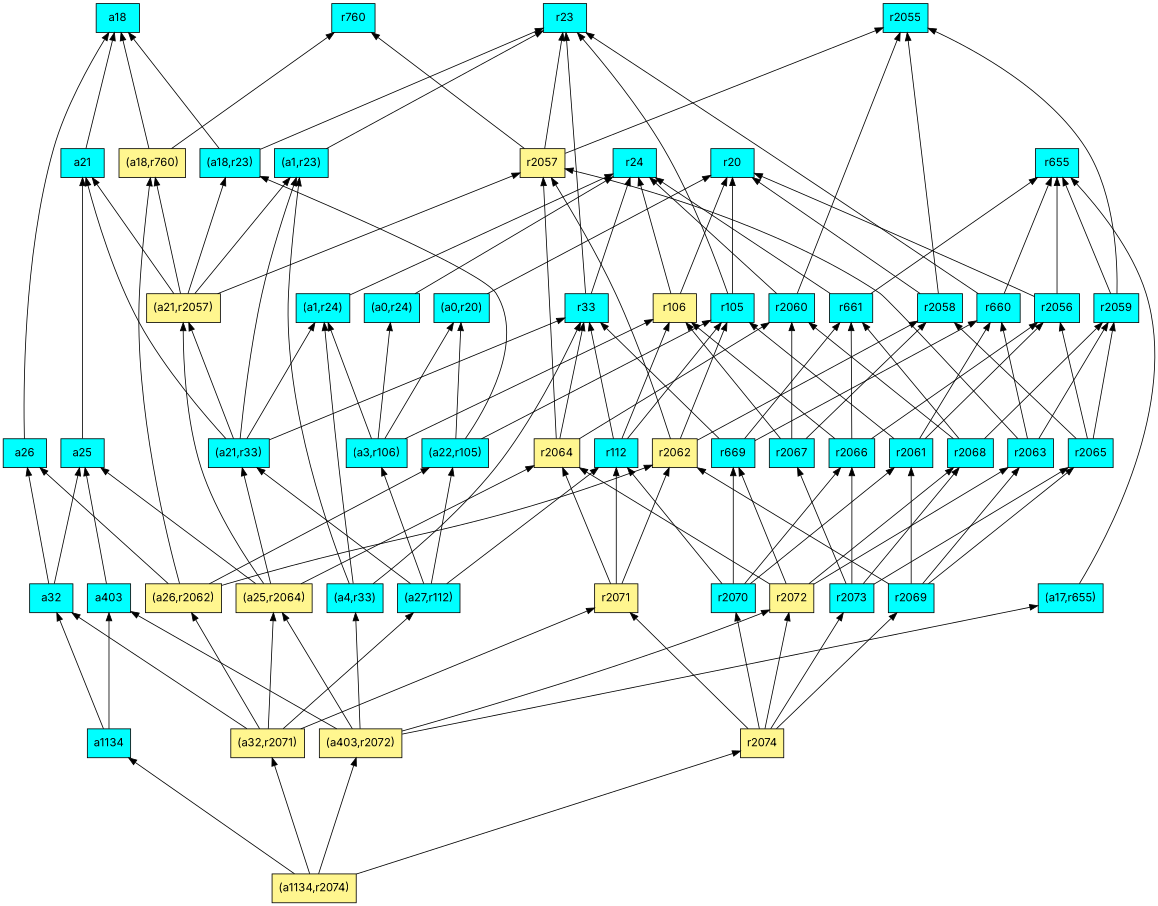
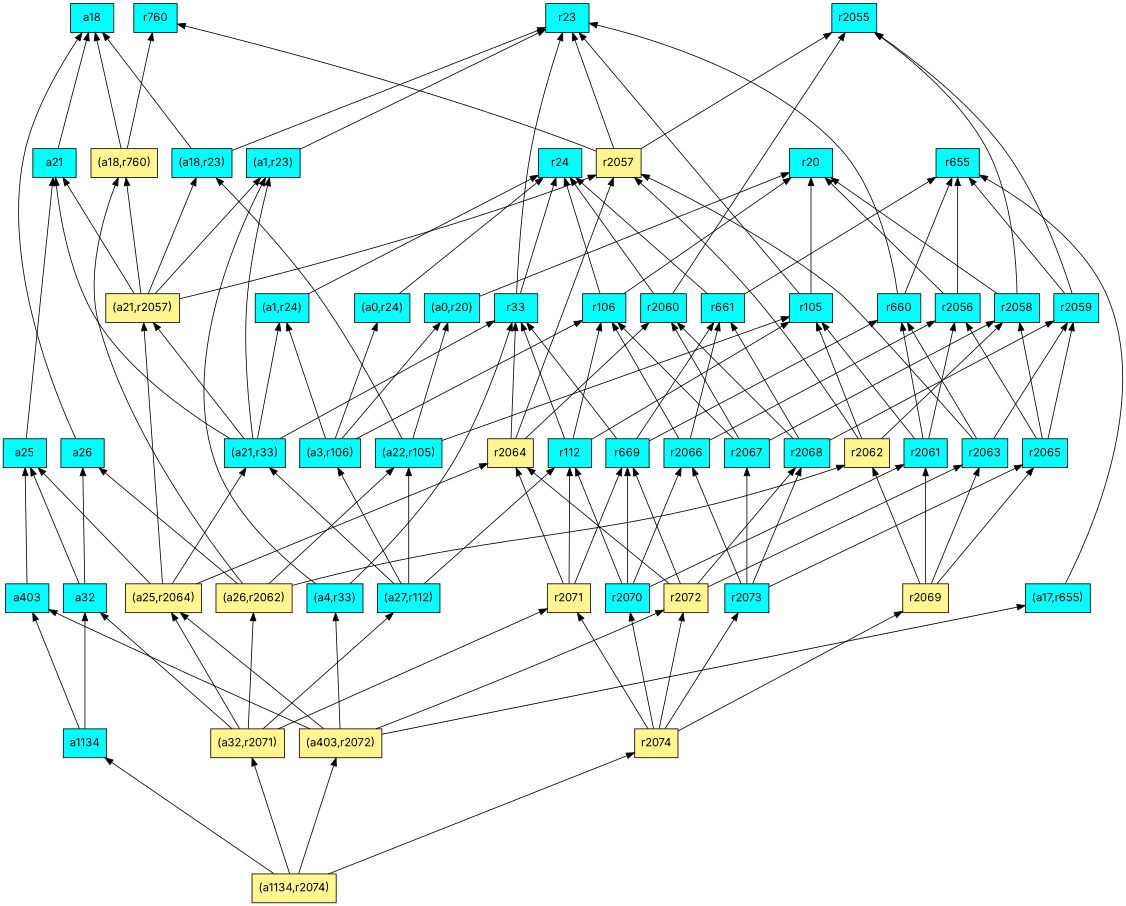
(675, 308) -> (604, 308)
(338, 457) -> none
(644, 530) -> (594, 535)
(911, 598) -> (926, 598)
